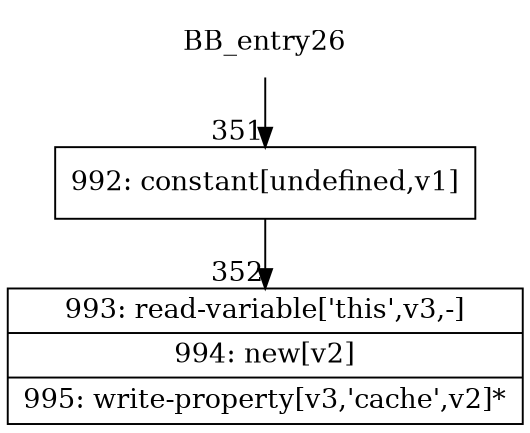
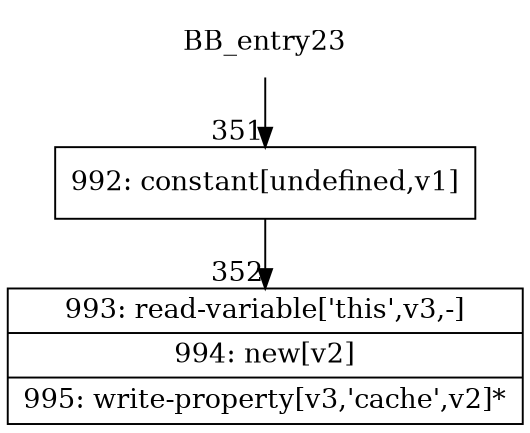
(265, 43) -> (265, 43)
